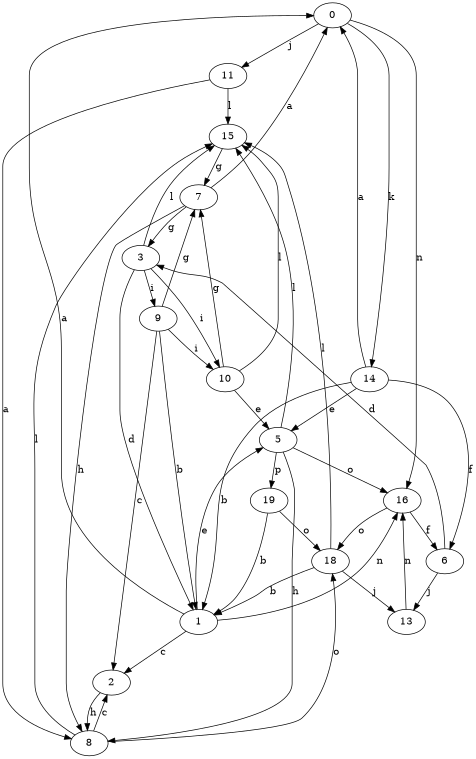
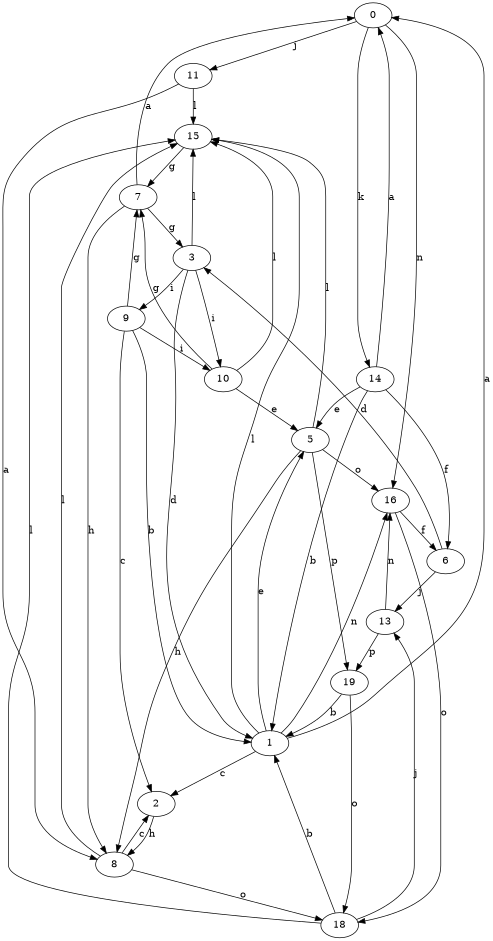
none -> (256, 413)
none -> (369, 649)
